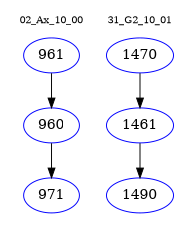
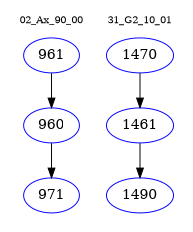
(52, 21) -> (52, 21)
